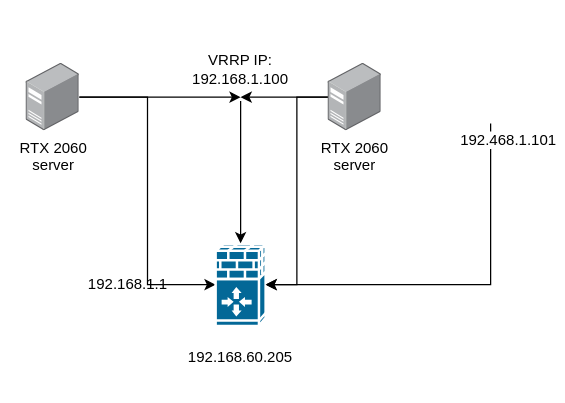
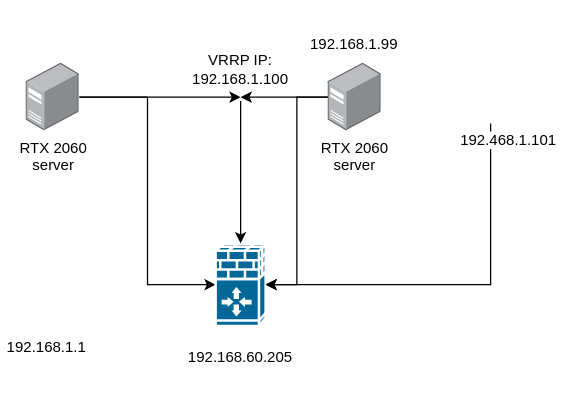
none -> (355, 44)
(128, 284) -> (47, 347)
